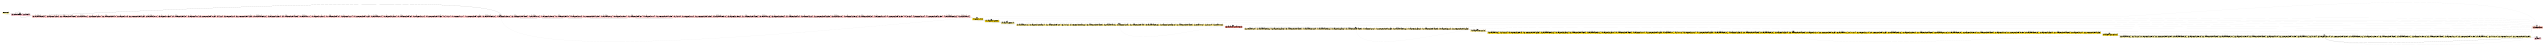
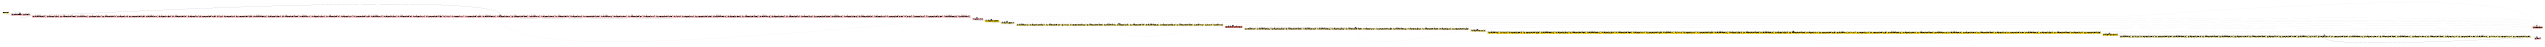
(978, 19) -> (978, 19)
